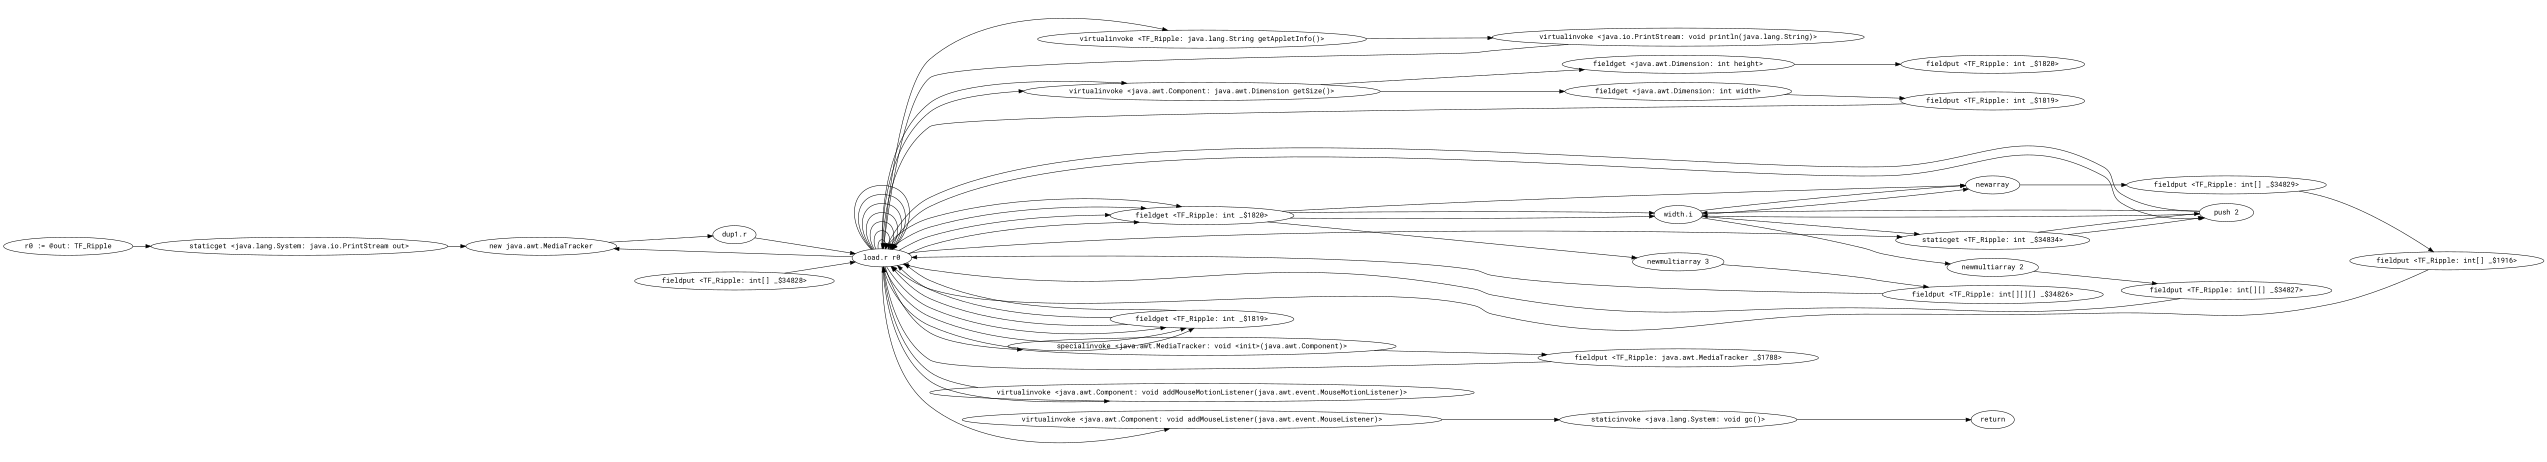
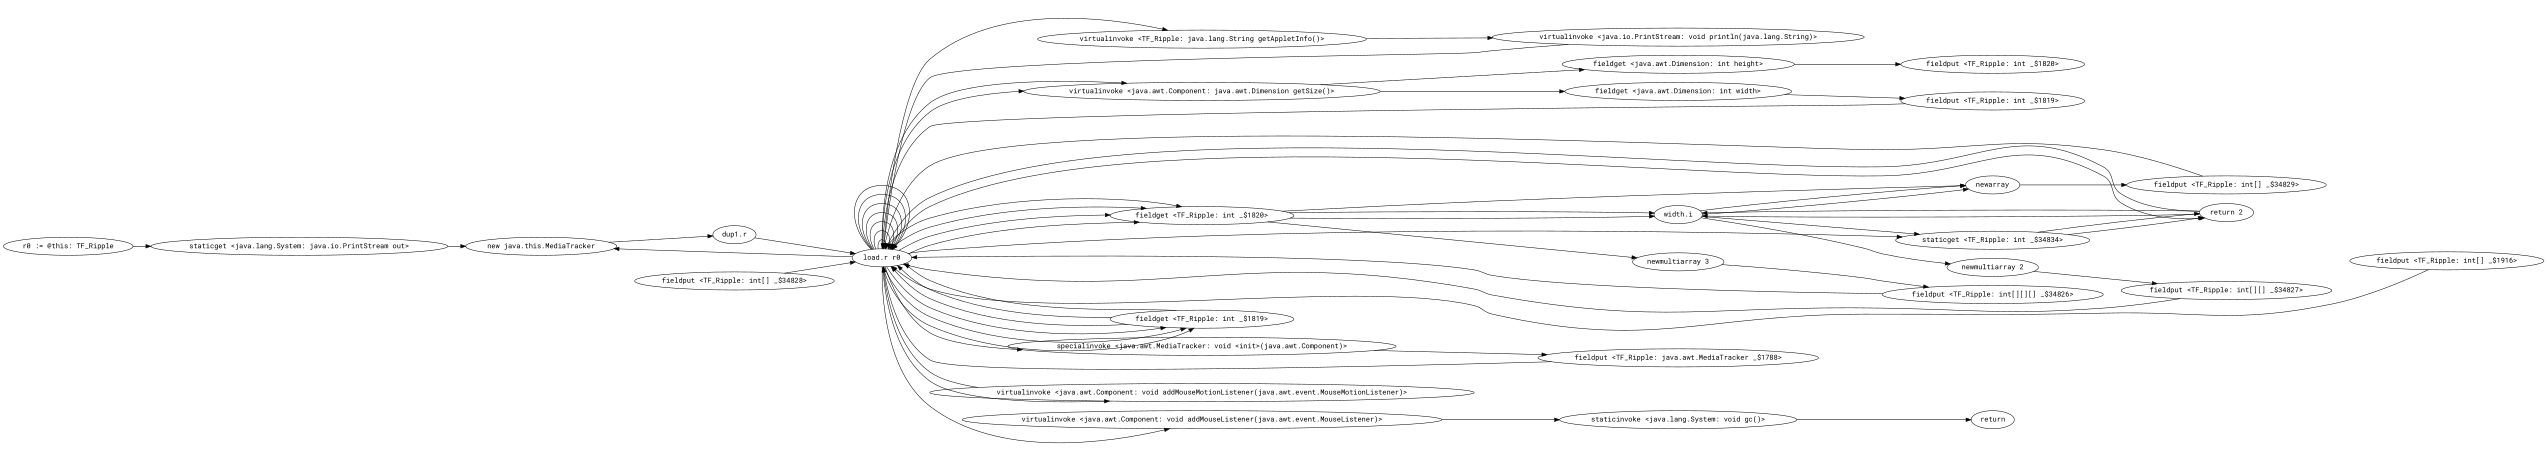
(2227, 213) -> (2227, 213)
(2367, 213) -> (1521, 139)
(68, 246) -> (68, 246)
(541, 246) -> (541, 246)
